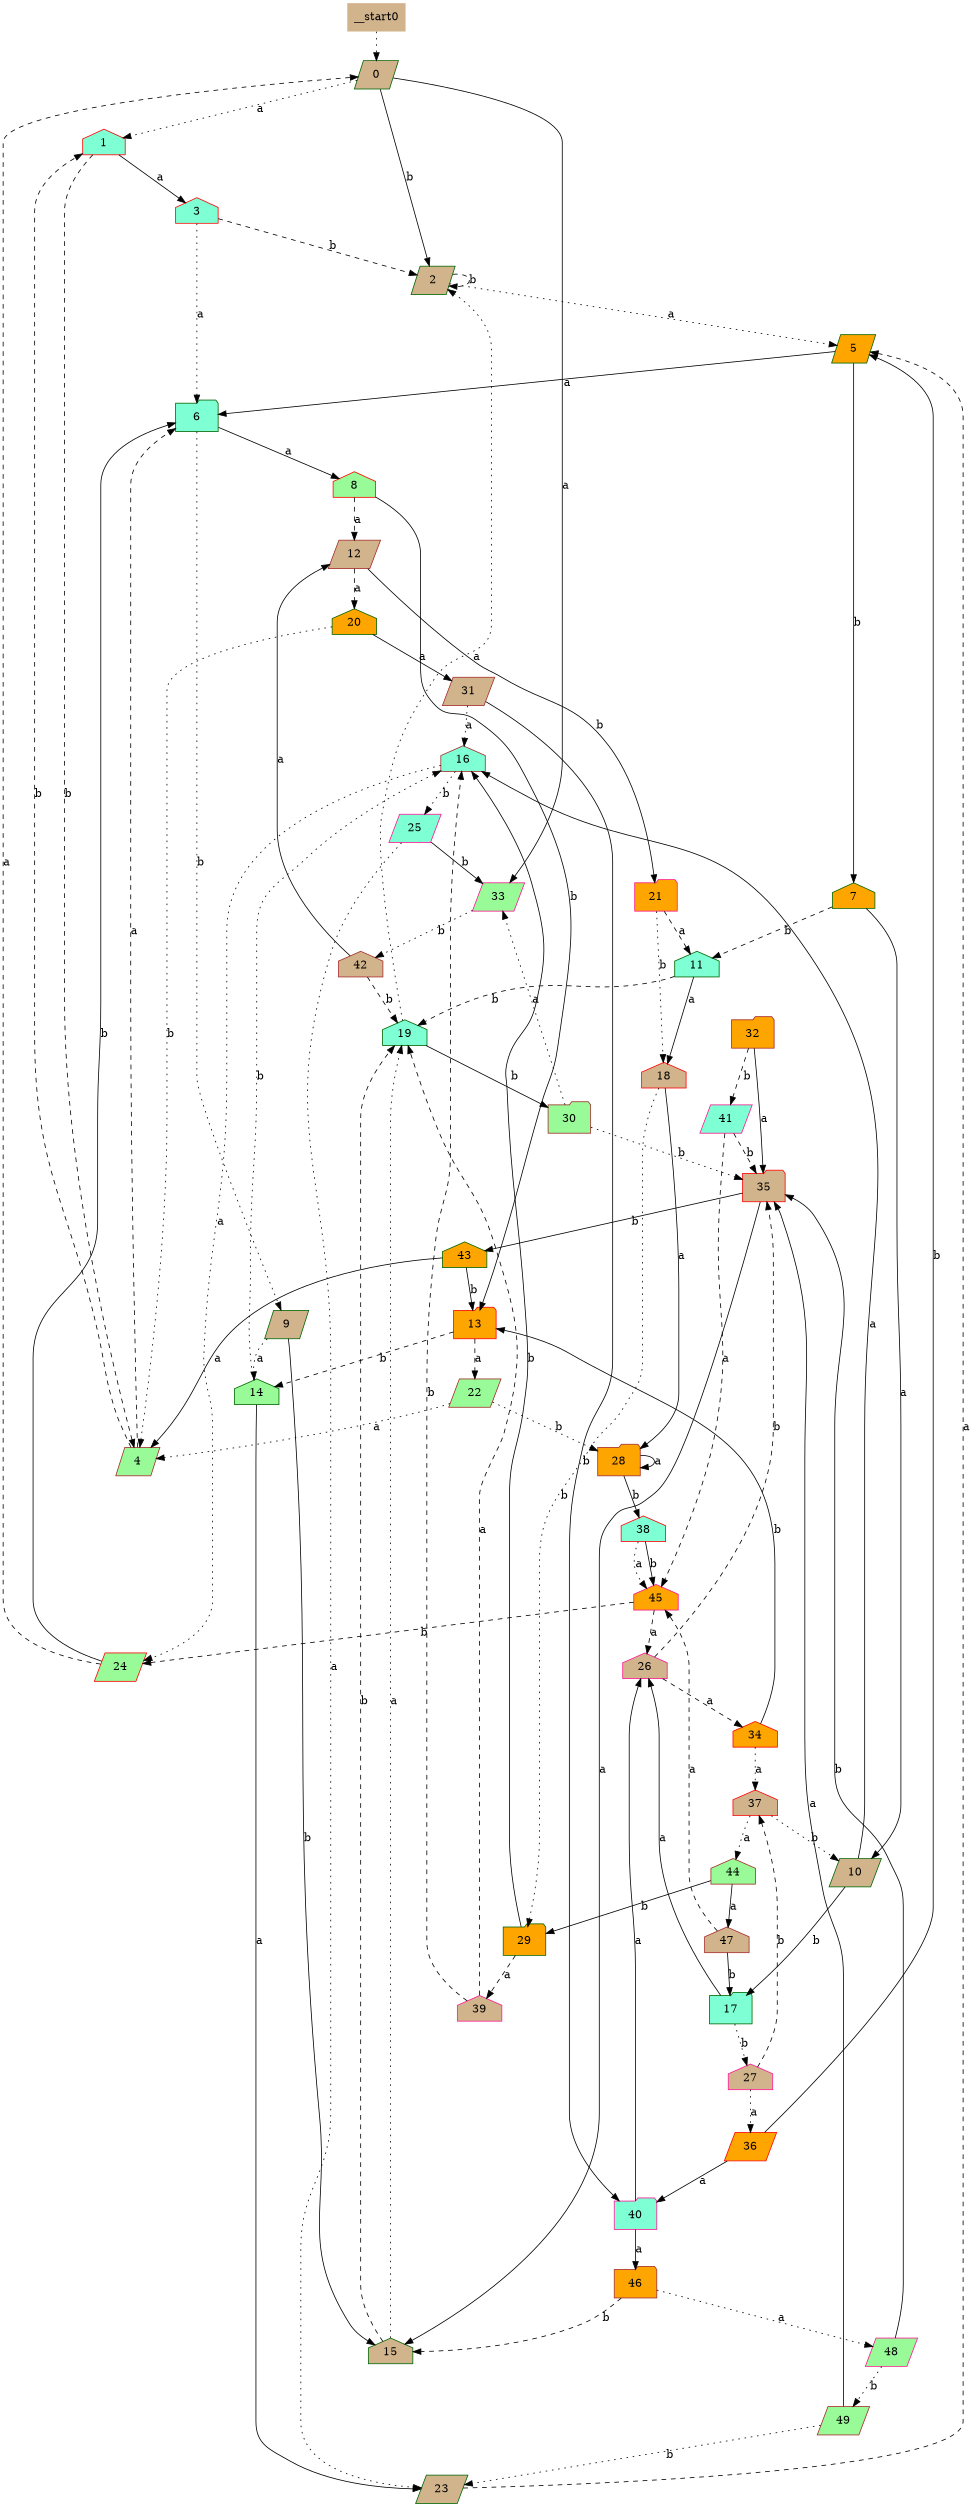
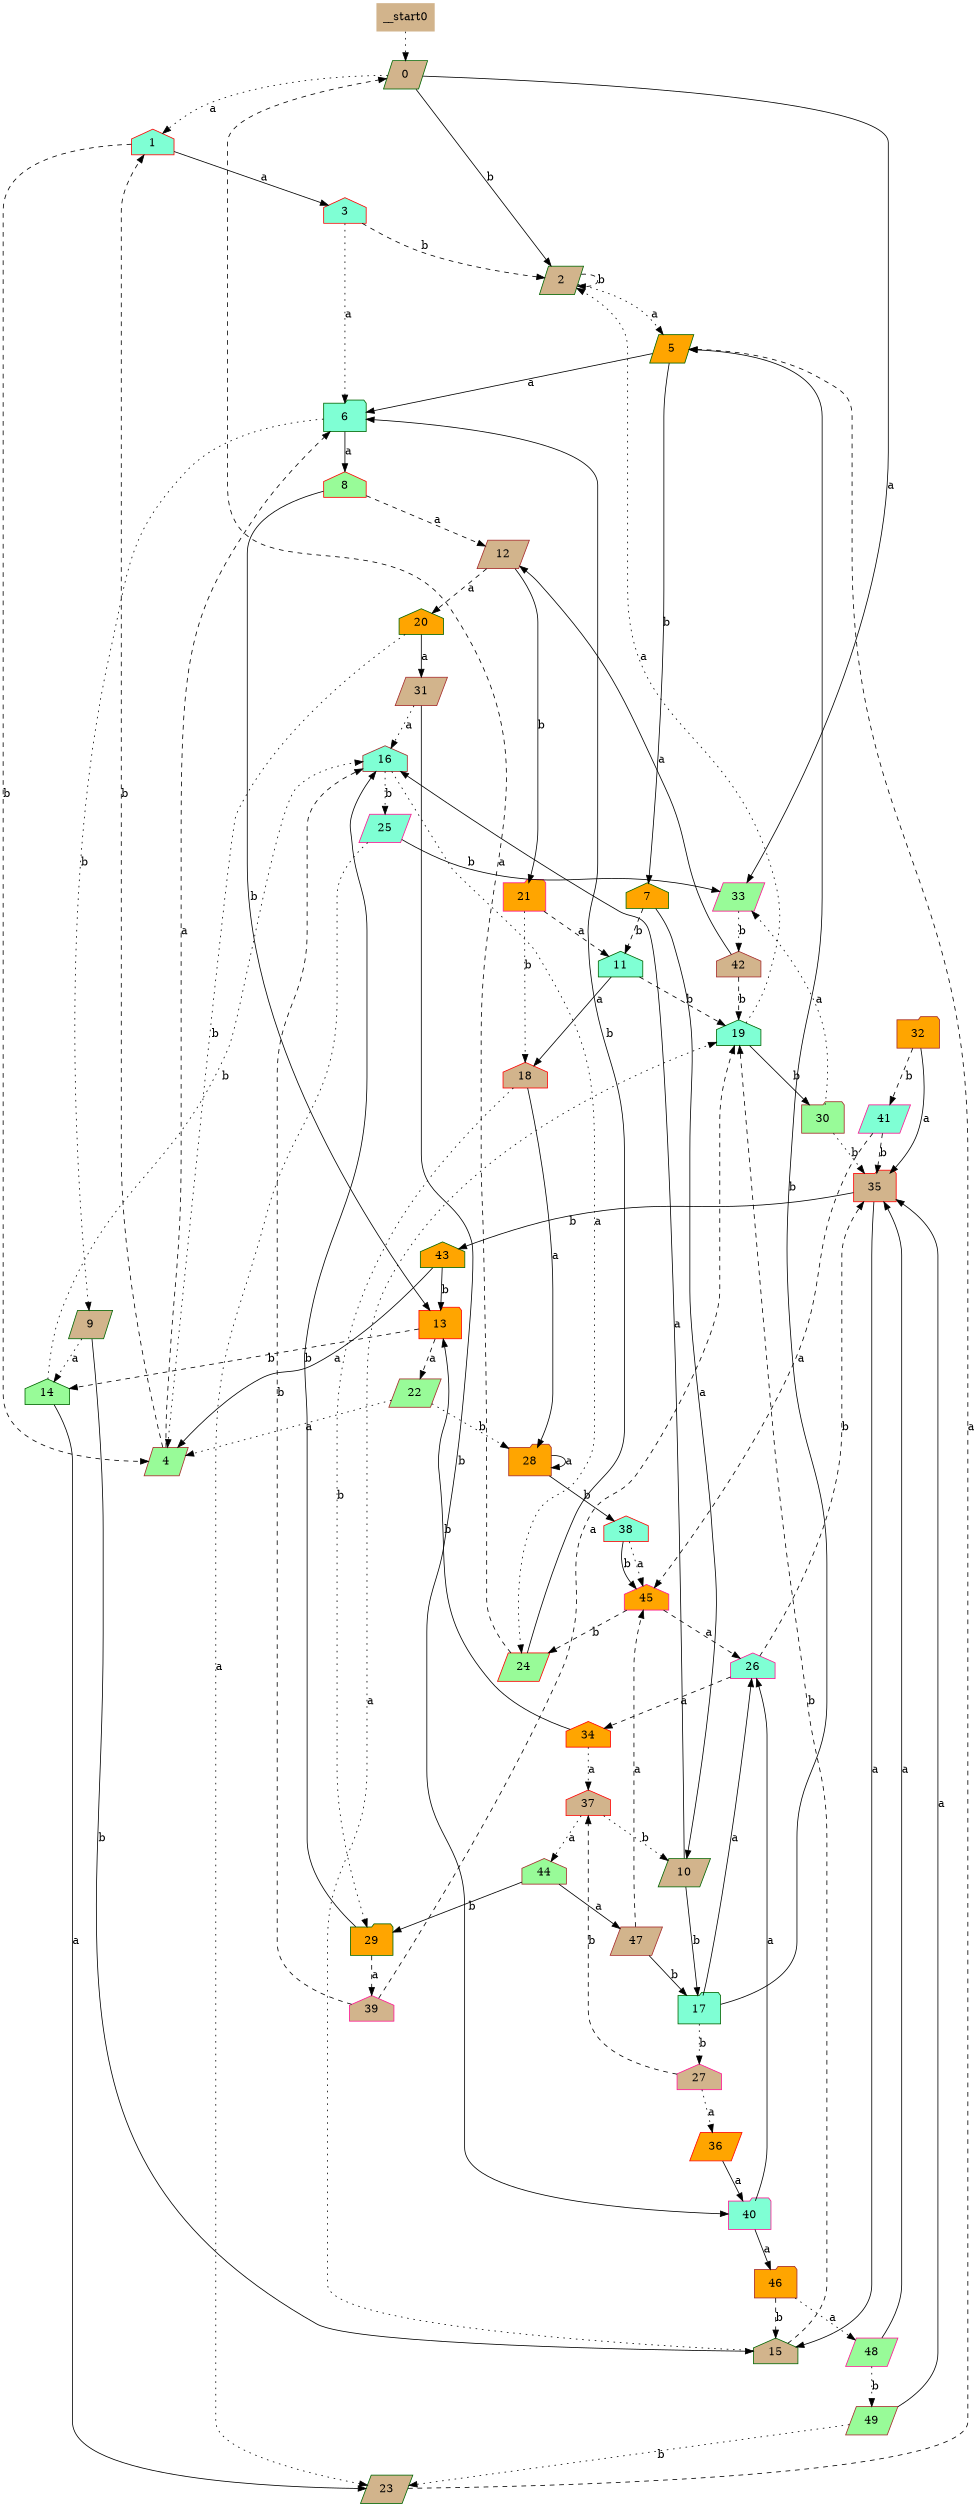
(933, 1261) -> (791, 1157)
(645, 1667) -> (753, 1667)
(839, 1770) -> (905, 1770)
(727, 1941) -> (636, 1941)
